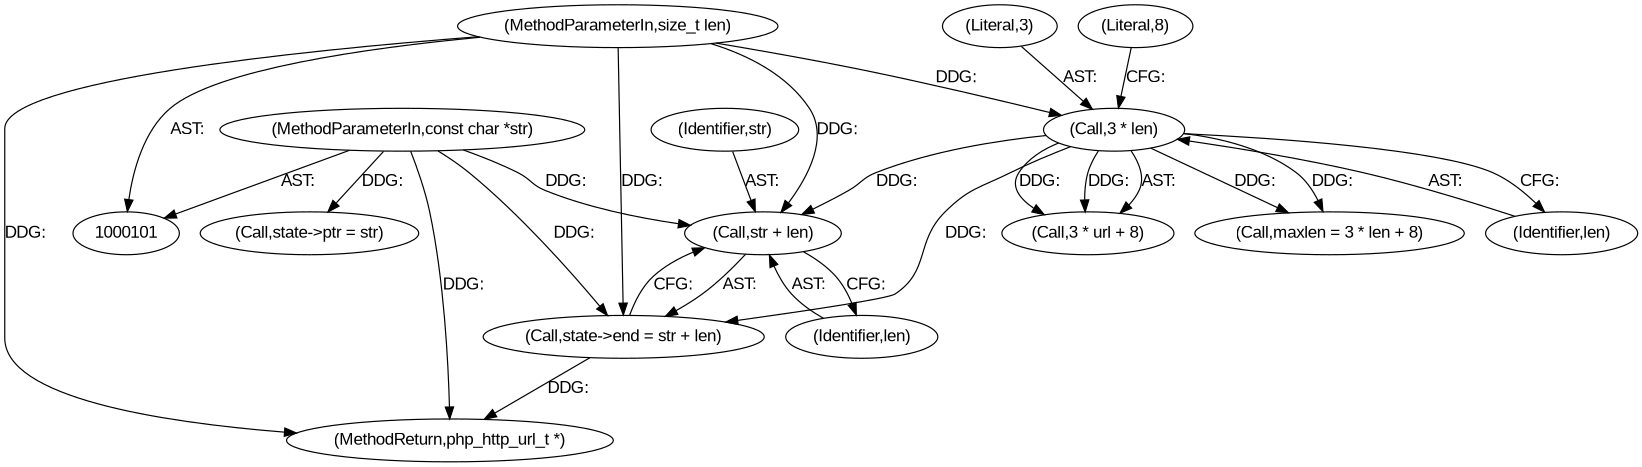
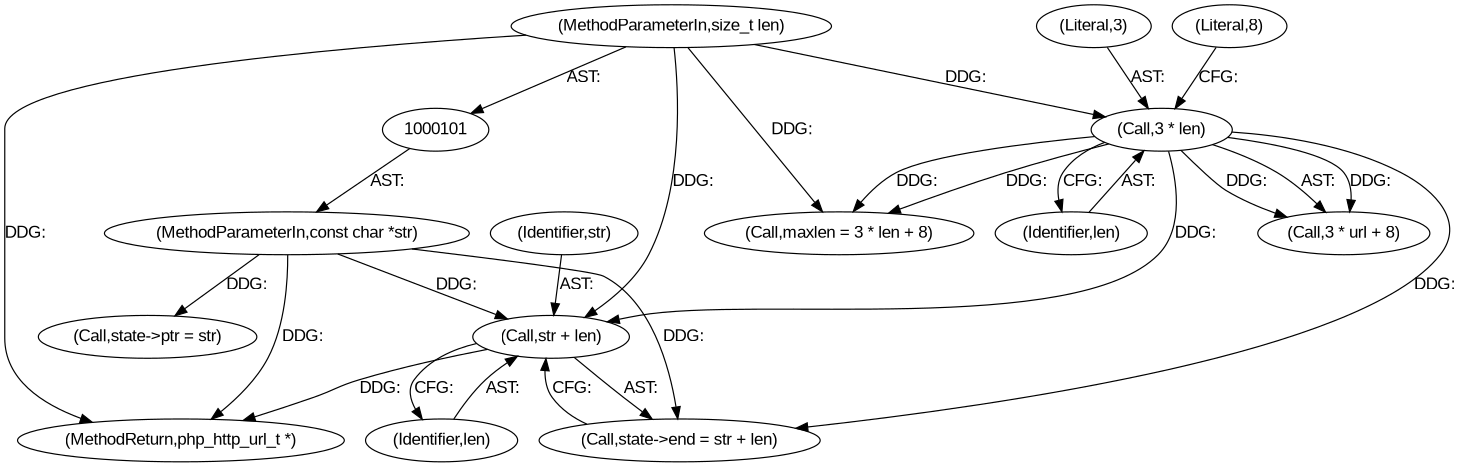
(621, 176) -> (751, 125)
(262, 182) -> (368, 177)
(542, 385) -> (369, 377)
